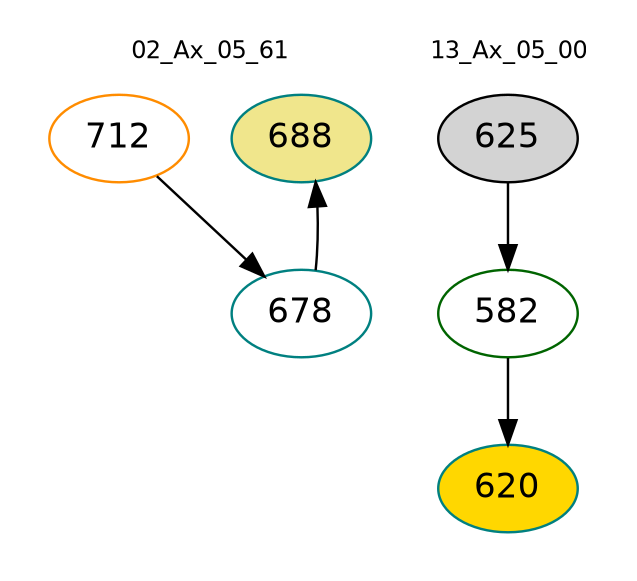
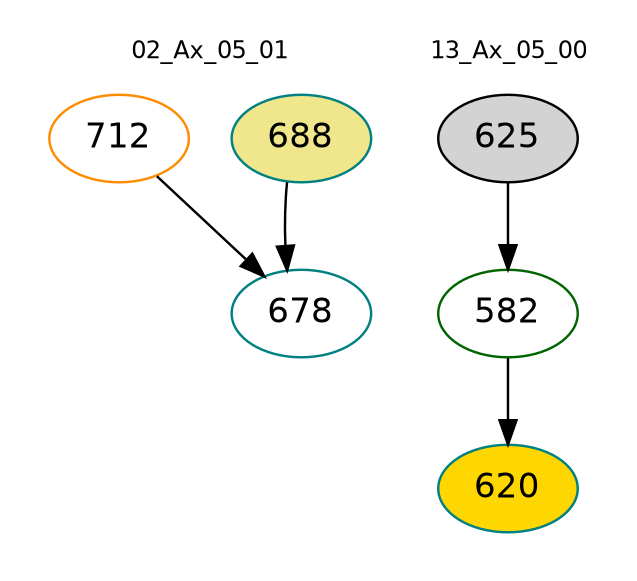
(210, 52) -> (210, 52)
(318, 239) -> (285, 214)
